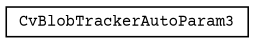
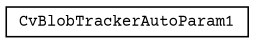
(127, 22) -> (127, 22)
